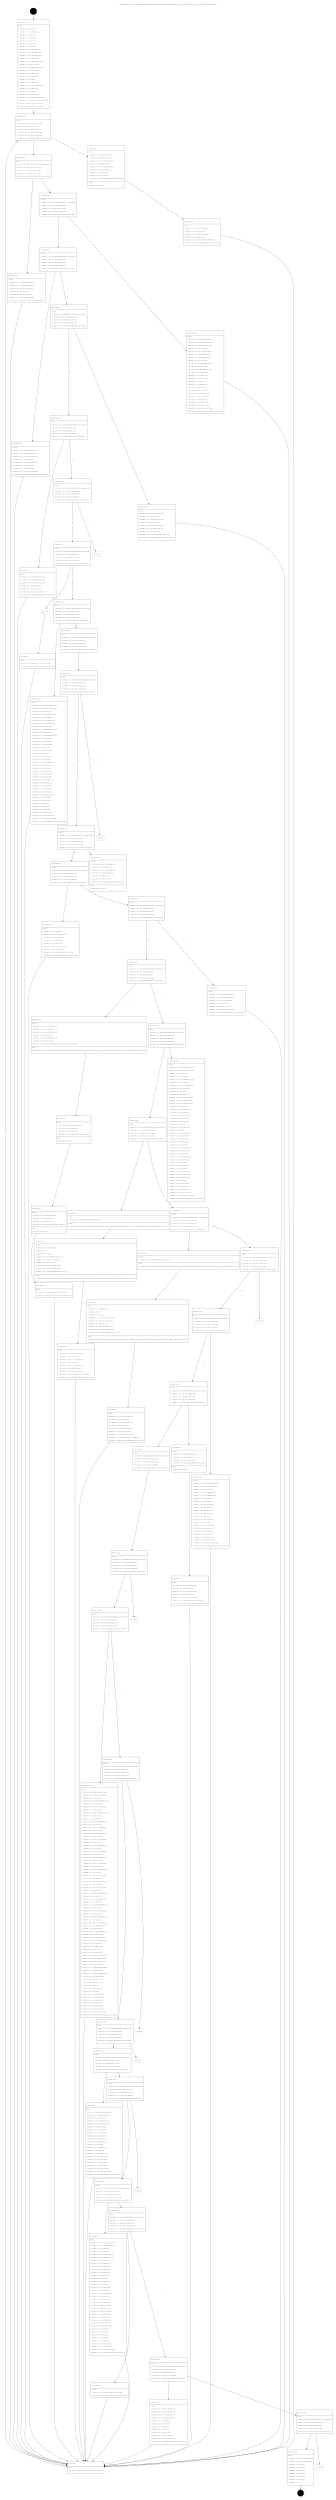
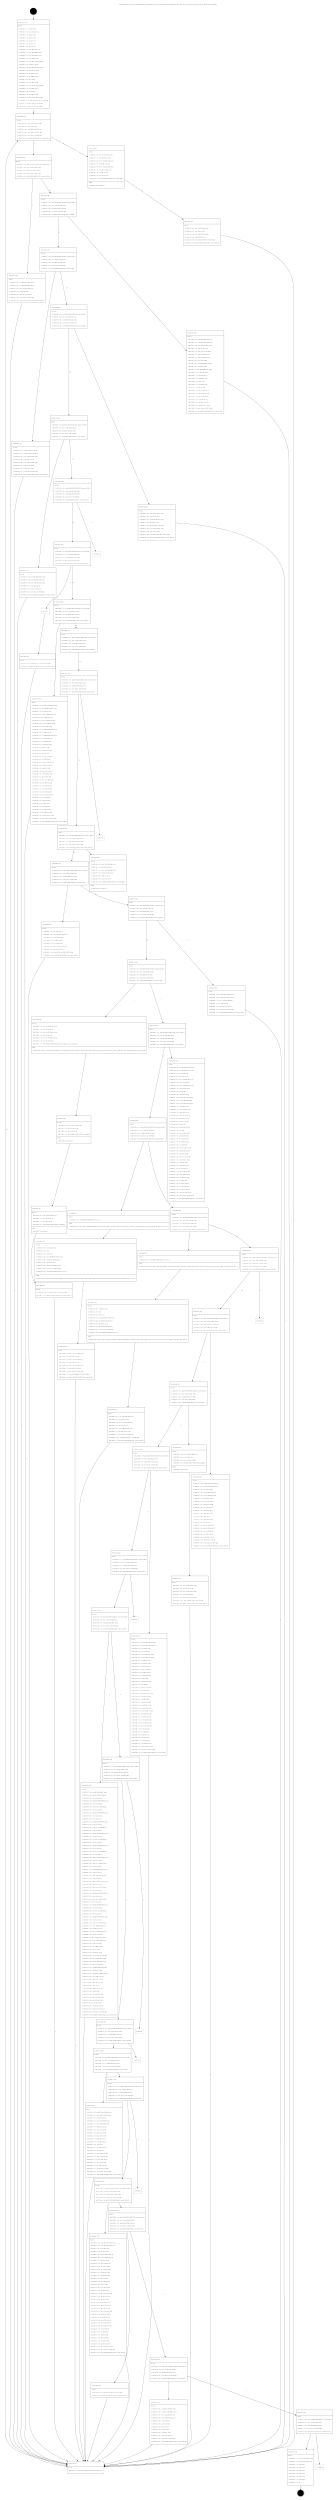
none -> (149, 1694)
